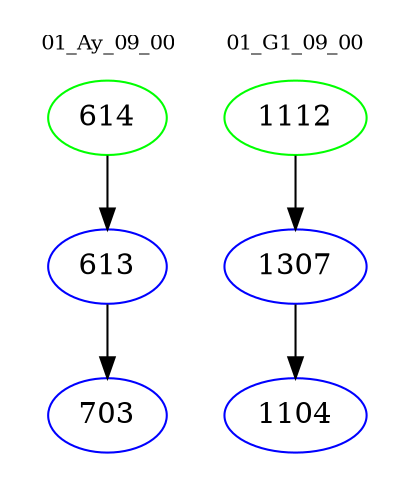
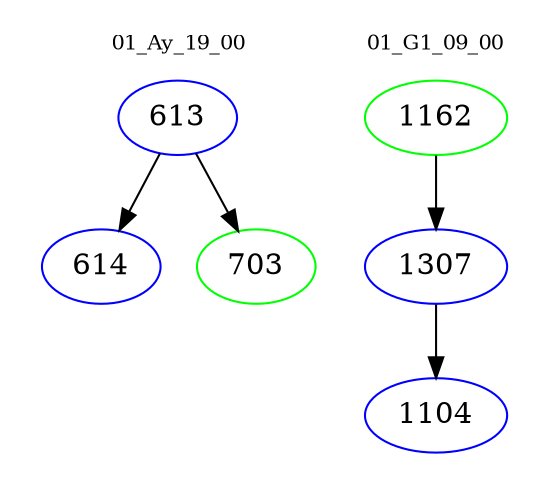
(109, 44) -> (179, 44)
(107, 118) -> (101, 267)
(296, 118) -> (436, 118)
(107, 182) -> (145, 183)
(107, 415) -> (256, 267)
